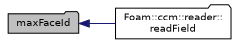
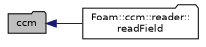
(43, 24) -> (27, 24)
